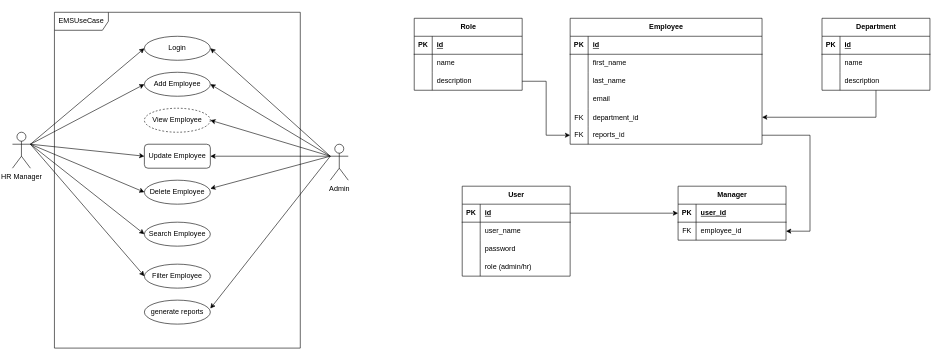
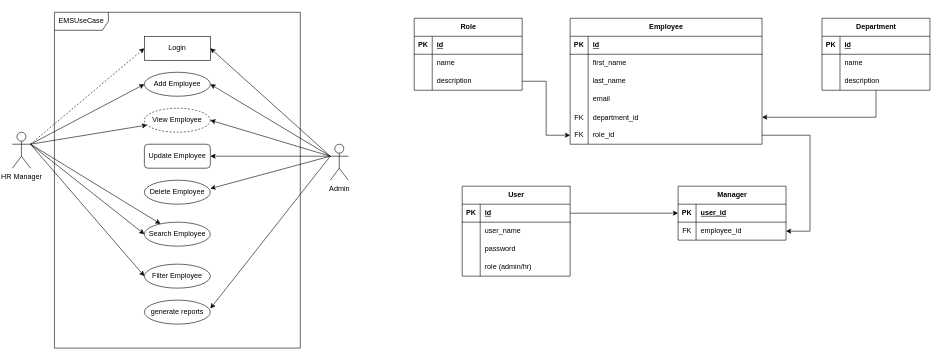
(177, 48) -> (177, 48)
(88, 96) -> (88, 96)
(612, 135) -> (605, 135)
(88, 150) -> (100, 187)
(90, 169) -> (89, 135)
